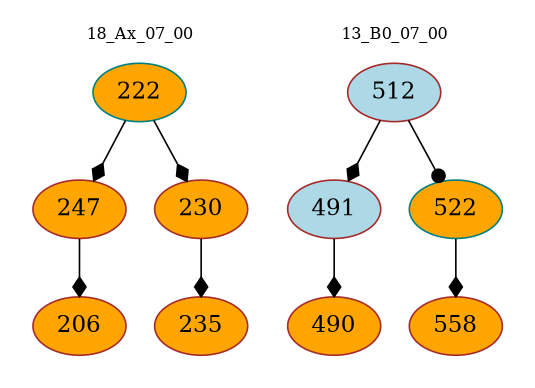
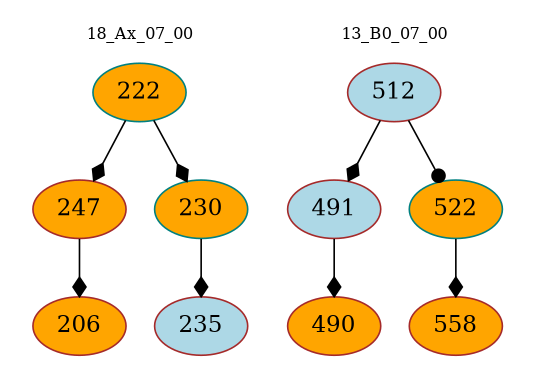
(201, 209) -> (201, 209)
(201, 326) -> (201, 326)
